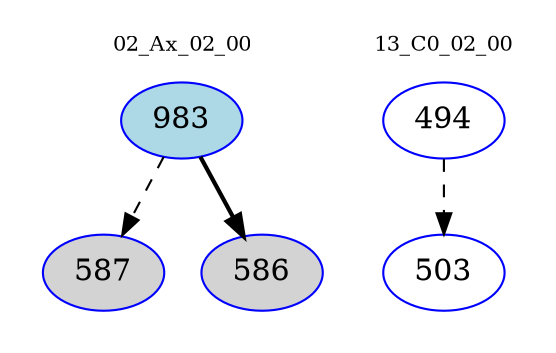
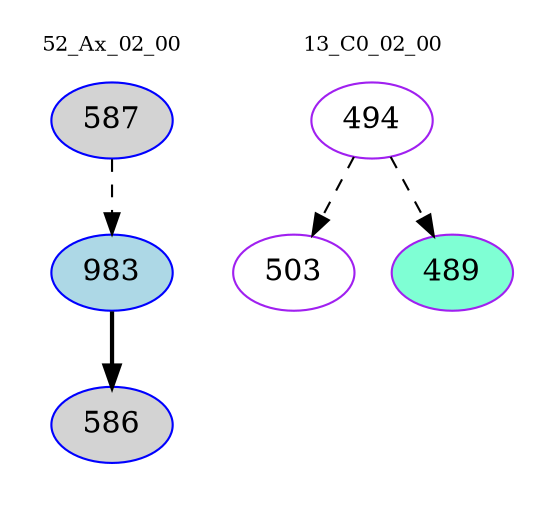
(183, 45) -> (112, 45)
(444, 120) -> (372, 120)
(148, 187) -> (112, 186)
(444, 273) -> (294, 273)
none -> (452, 273)
